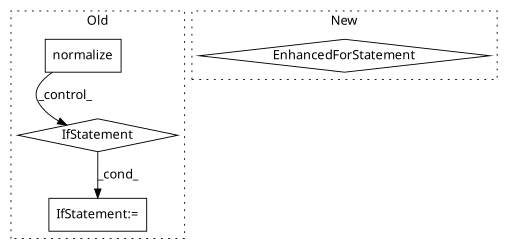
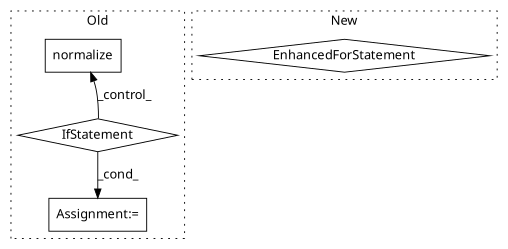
(37, 98) -> (98, 100)
(98, 215) -> (98, 215)
